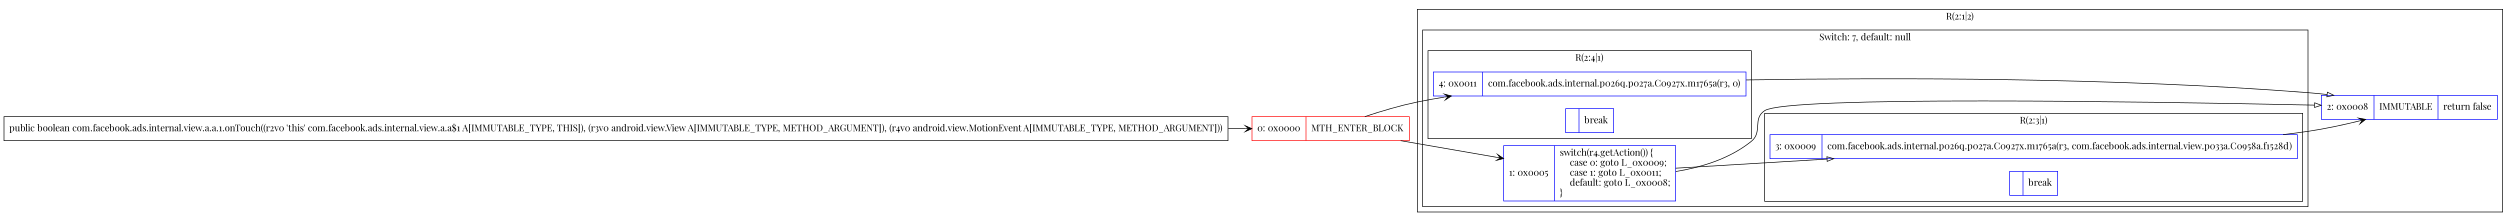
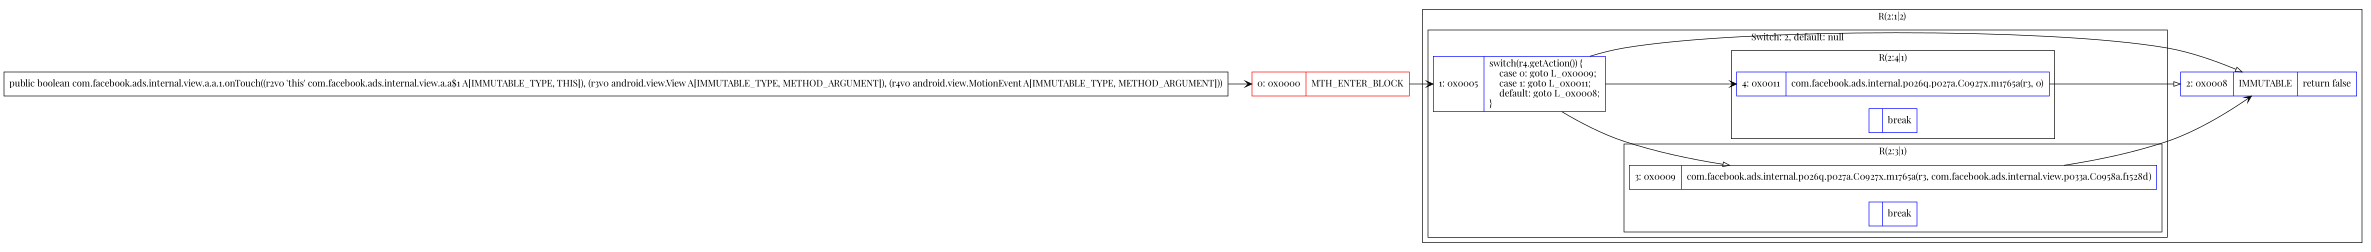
(1865, 38) -> (1798, 38)
(1404, 105) -> (1668, 84)
